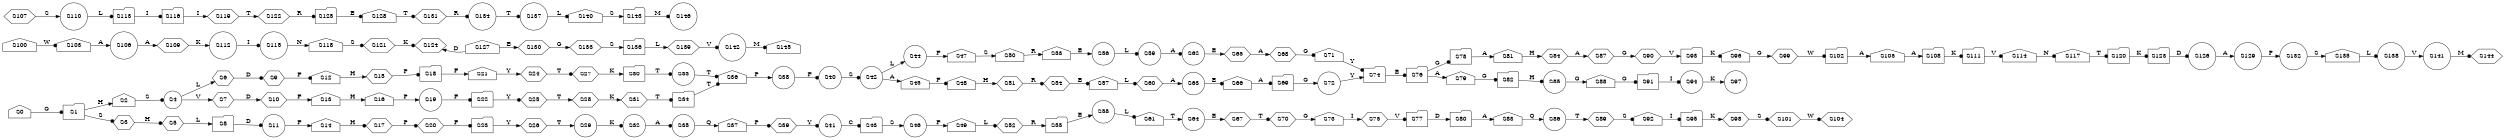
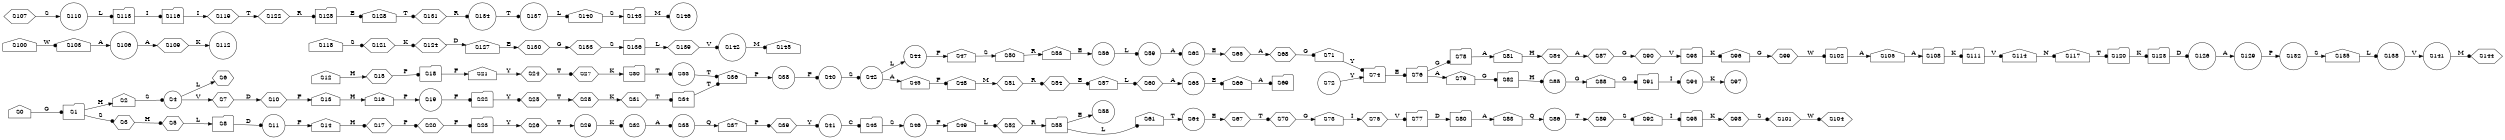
(274, 45) -> none
(456, 52) -> (454, 44)
(274, 78) -> none
(986, 81) -> (986, 81)
(1304, 83) -> none
(1124, 115) -> (1102, 134)
